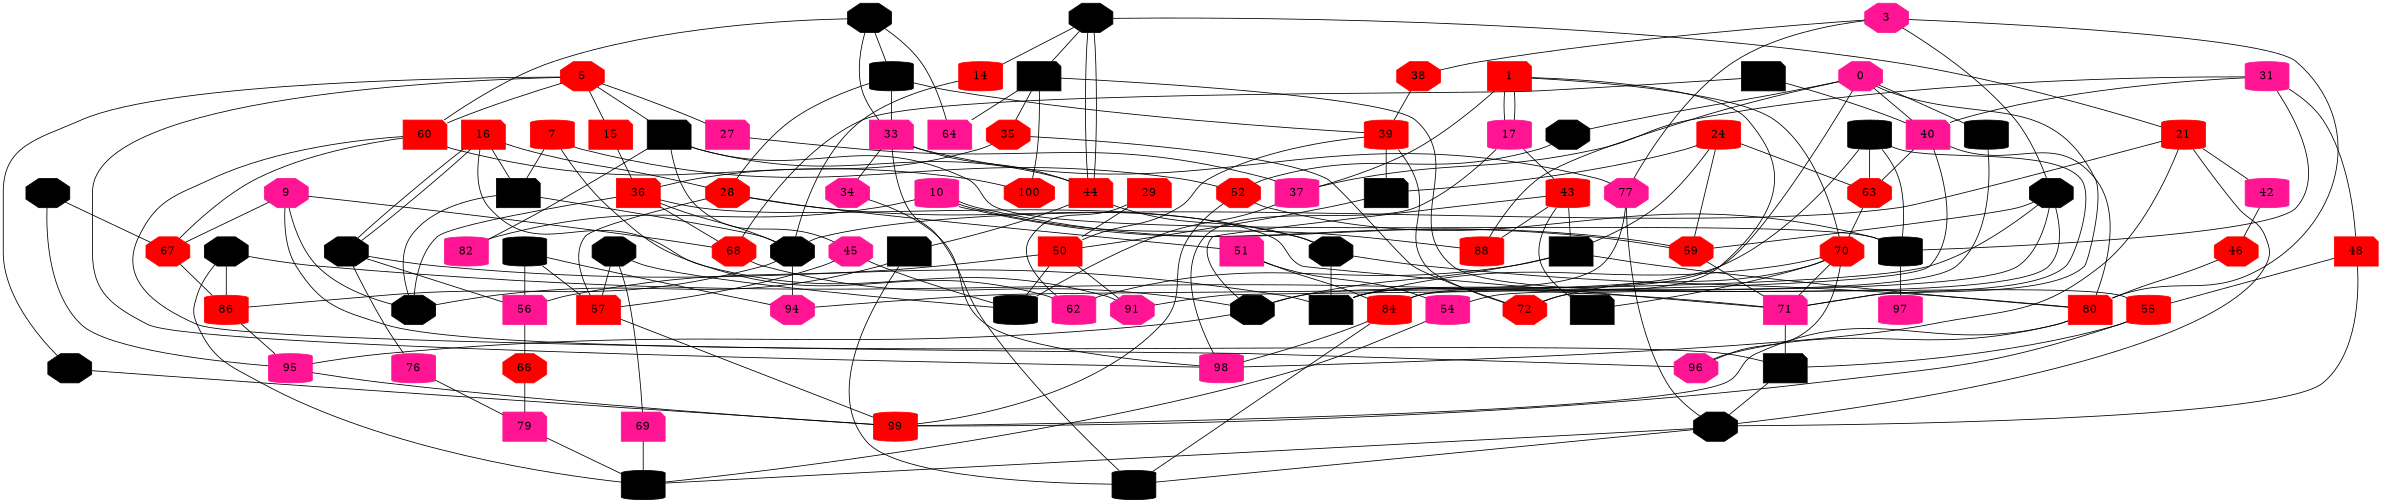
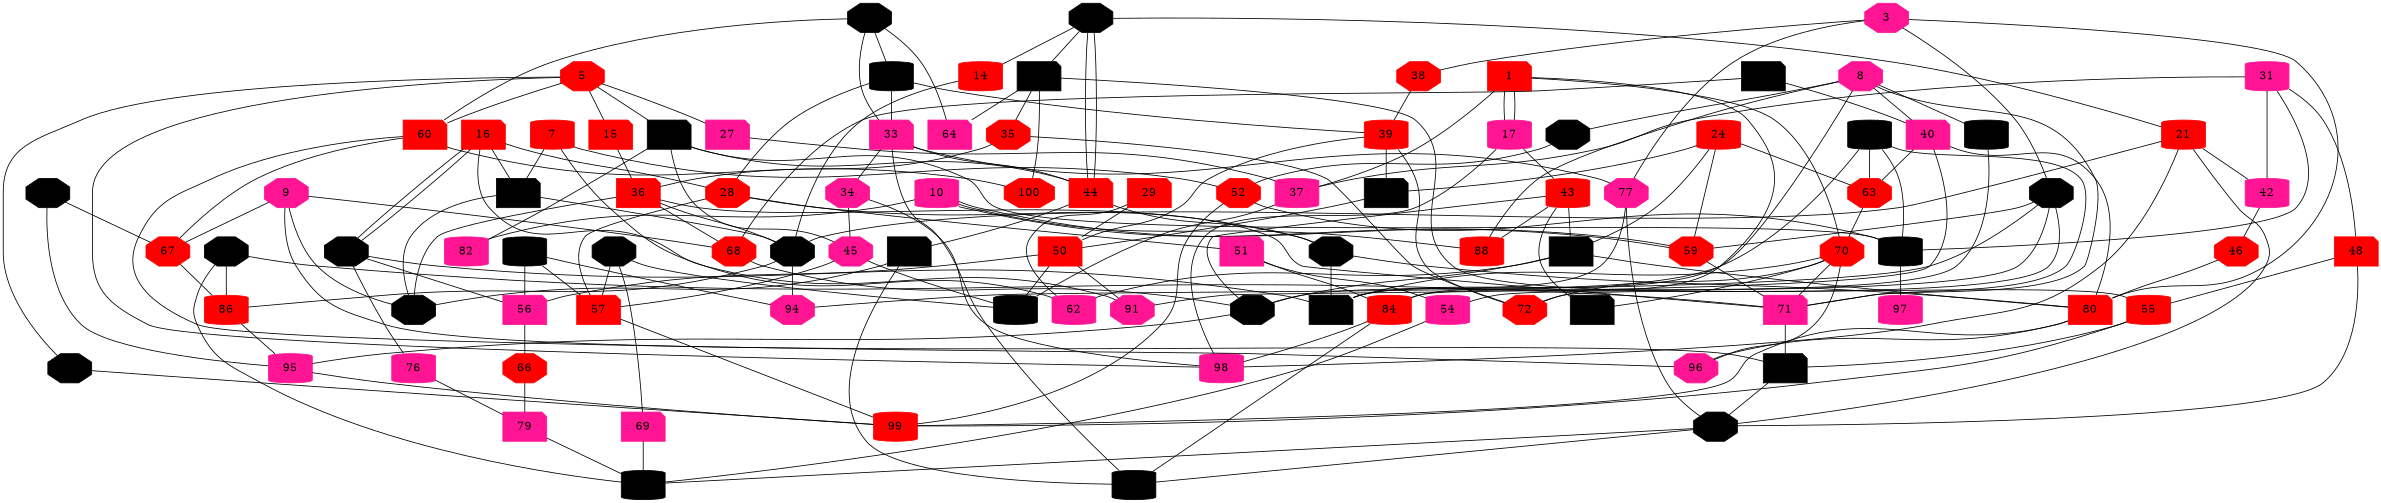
(1861, 76) -> (1861, 76)
(2096, 92) -> (2267, 135)
none -> (849, 222)
